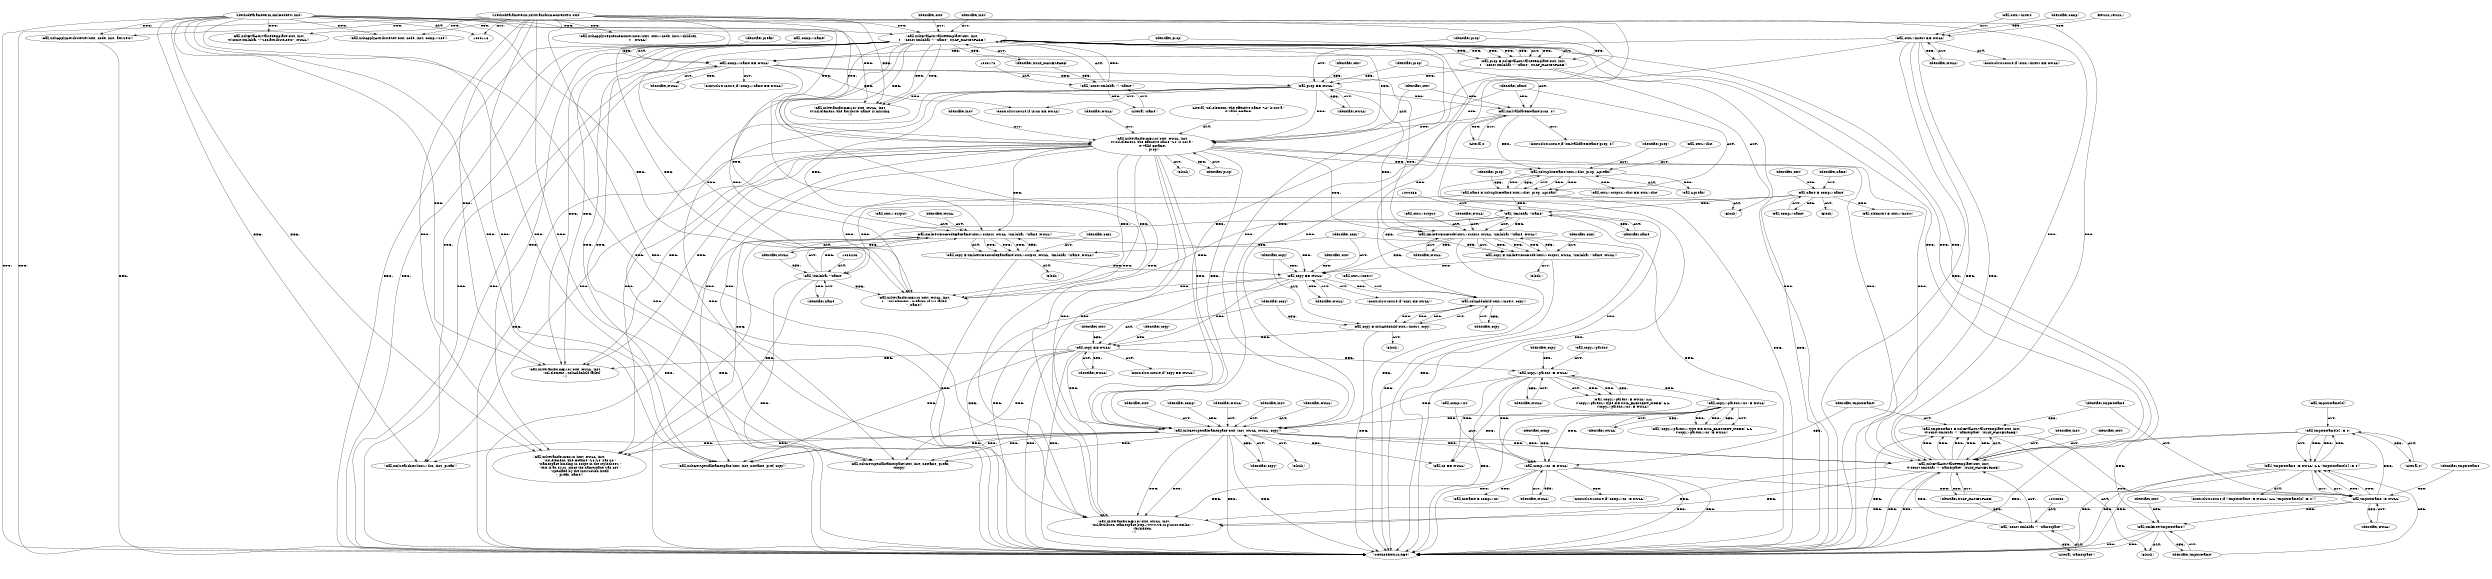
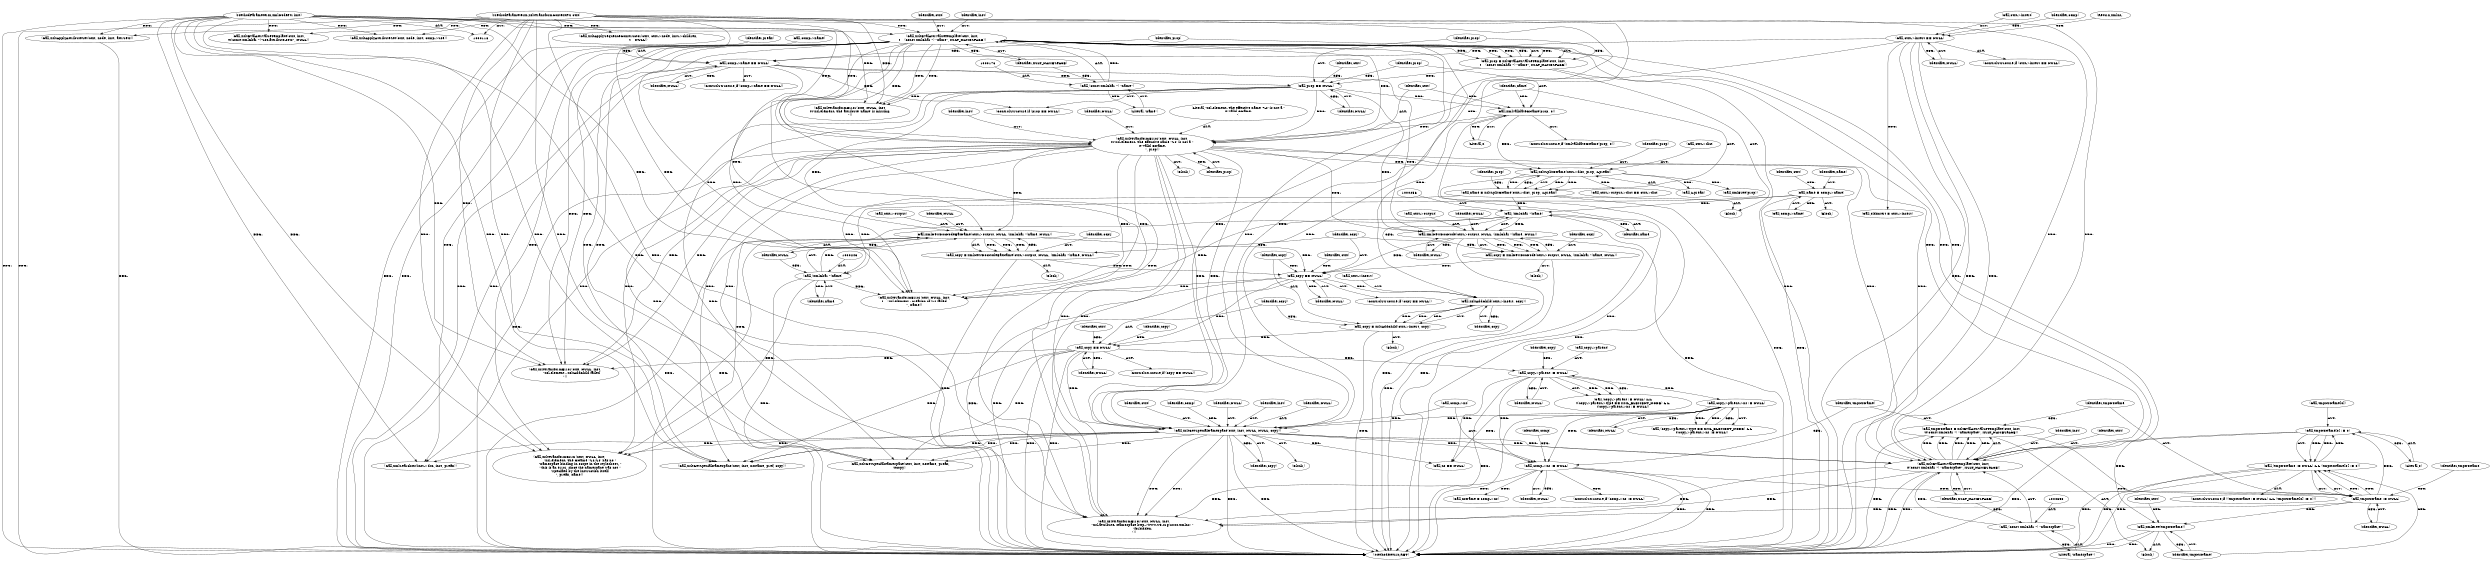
(2110, 15) -> (2110, 15)
none -> (1741, 193)
(1853, 203) -> (1888, 120)
(1408, 398) -> (1365, 420)
